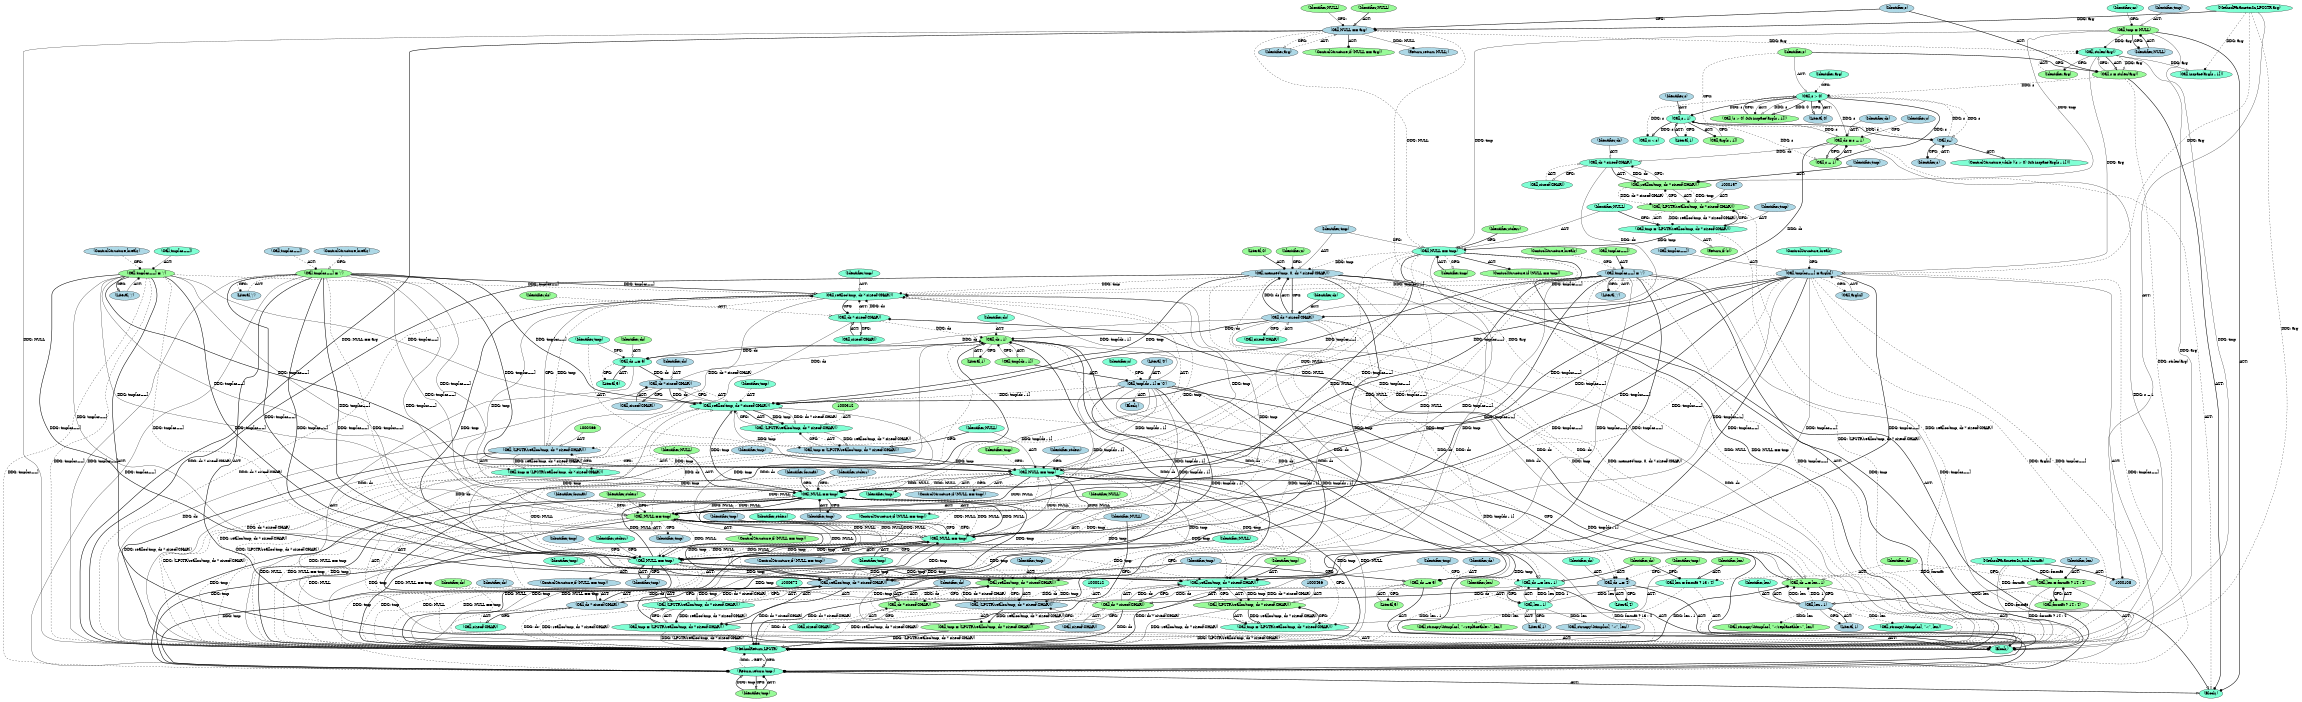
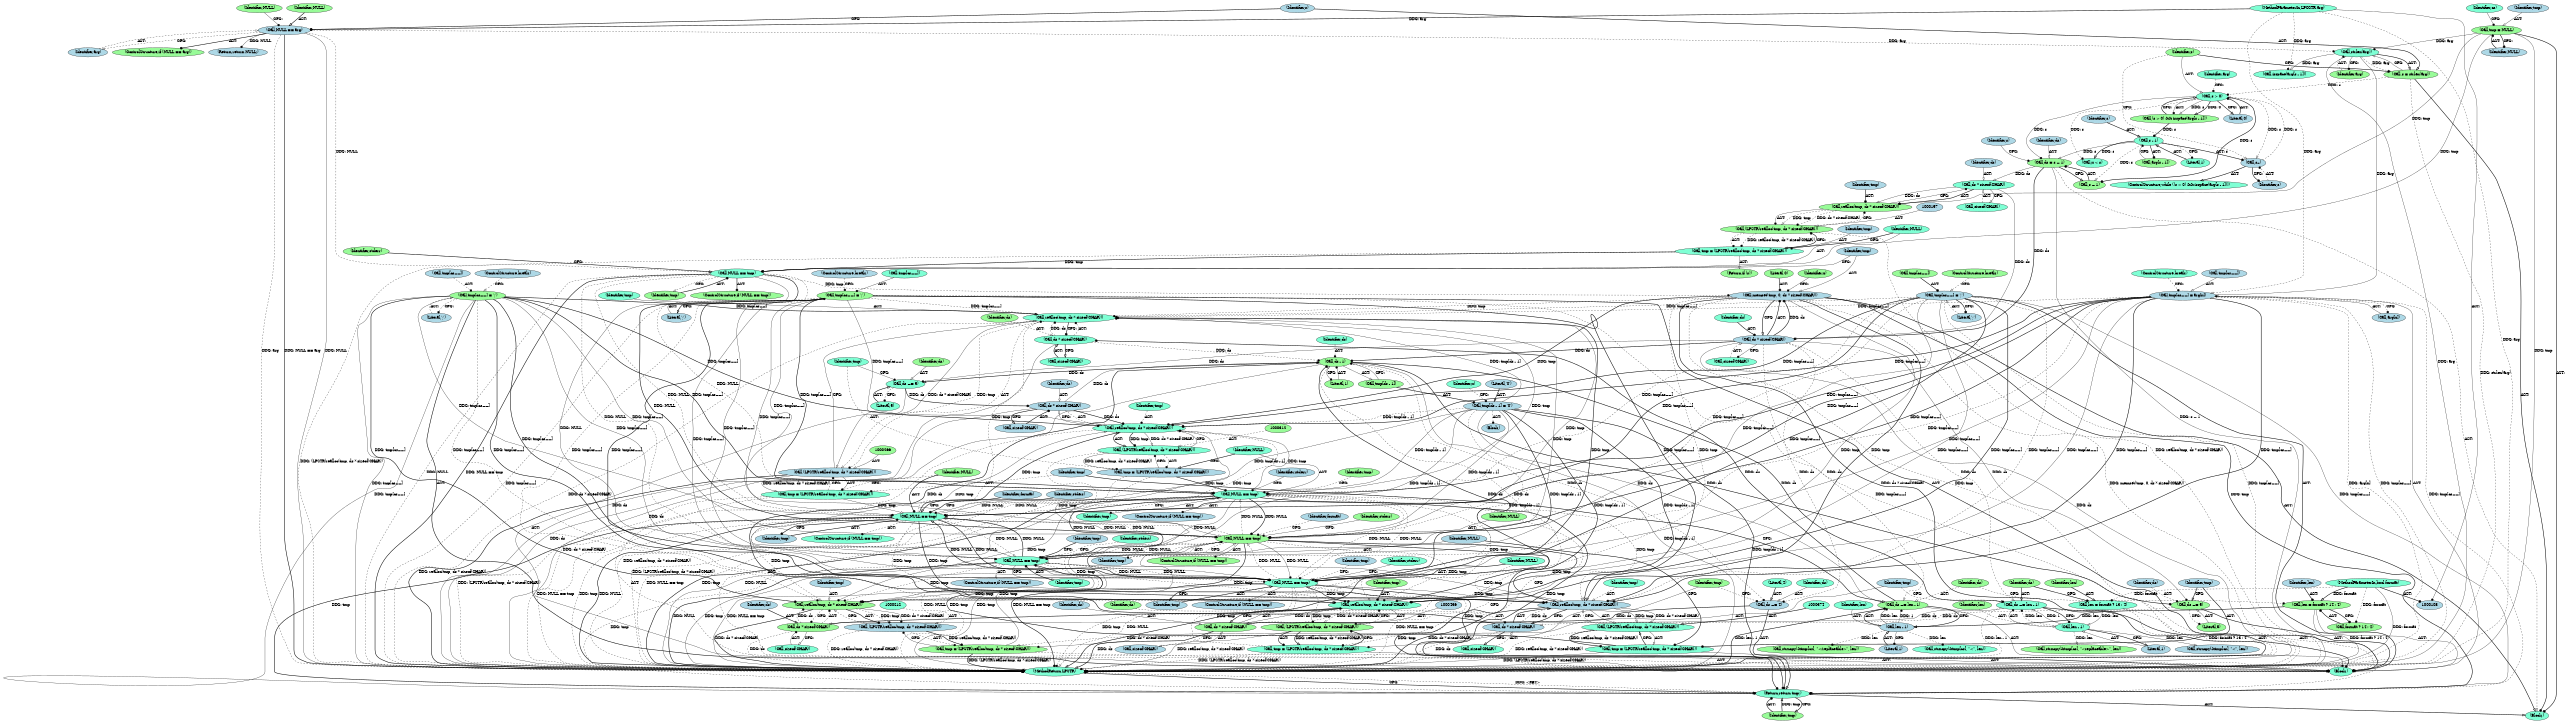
(1744, 103) -> (2162, 129)
(1872, 130) -> (2222, 152)
(1626, 592) -> none
